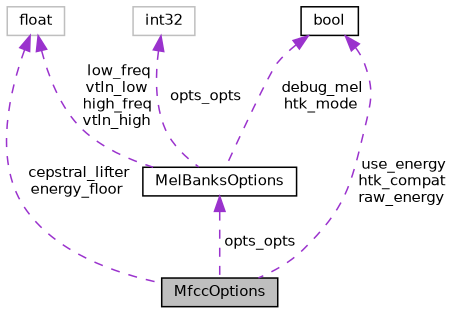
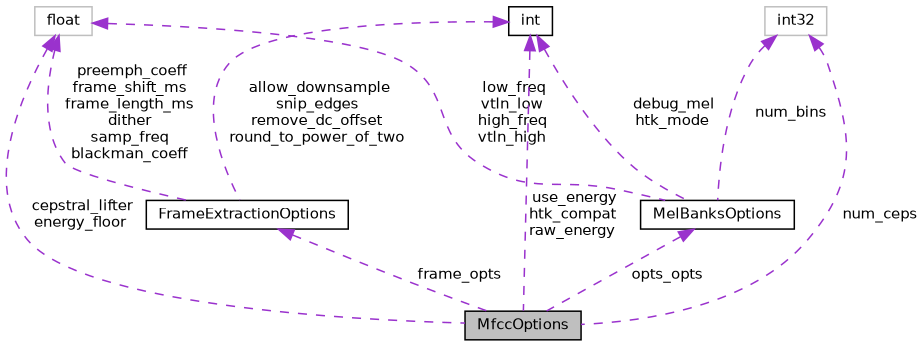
(330, 21) -> (531, 21)
(204, 96) -> (789, 113)
none -> (247, 215)
none -> (793, 254)
